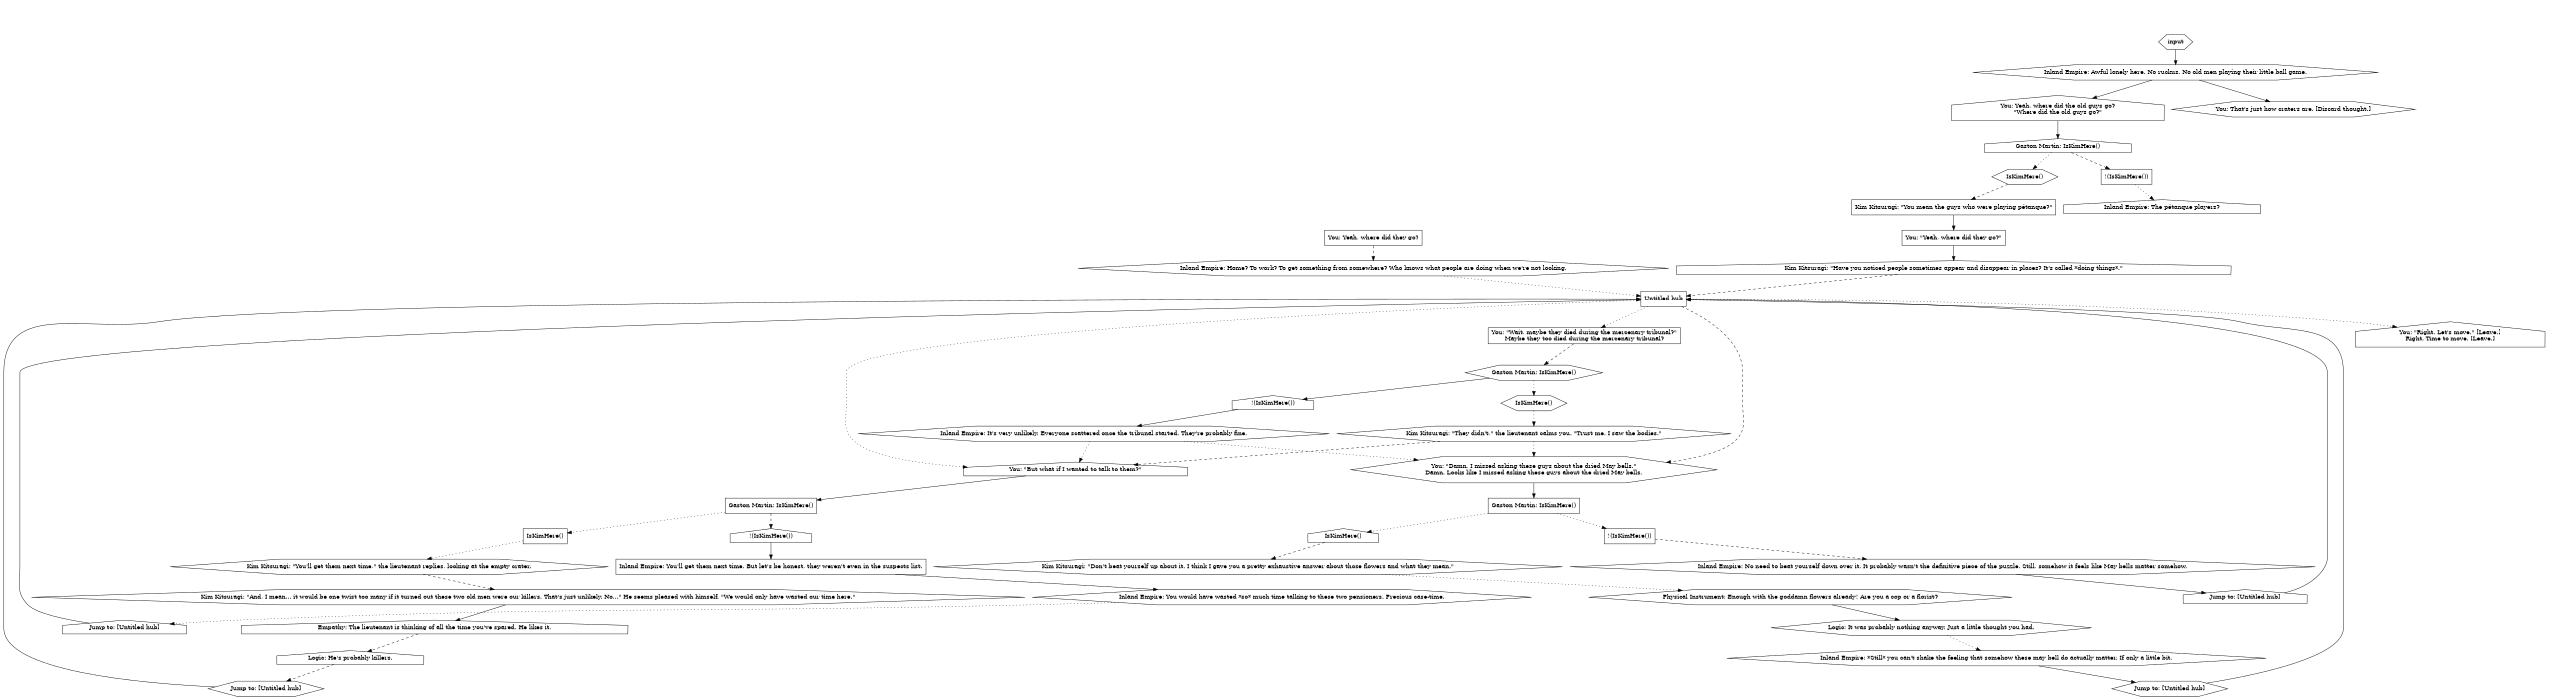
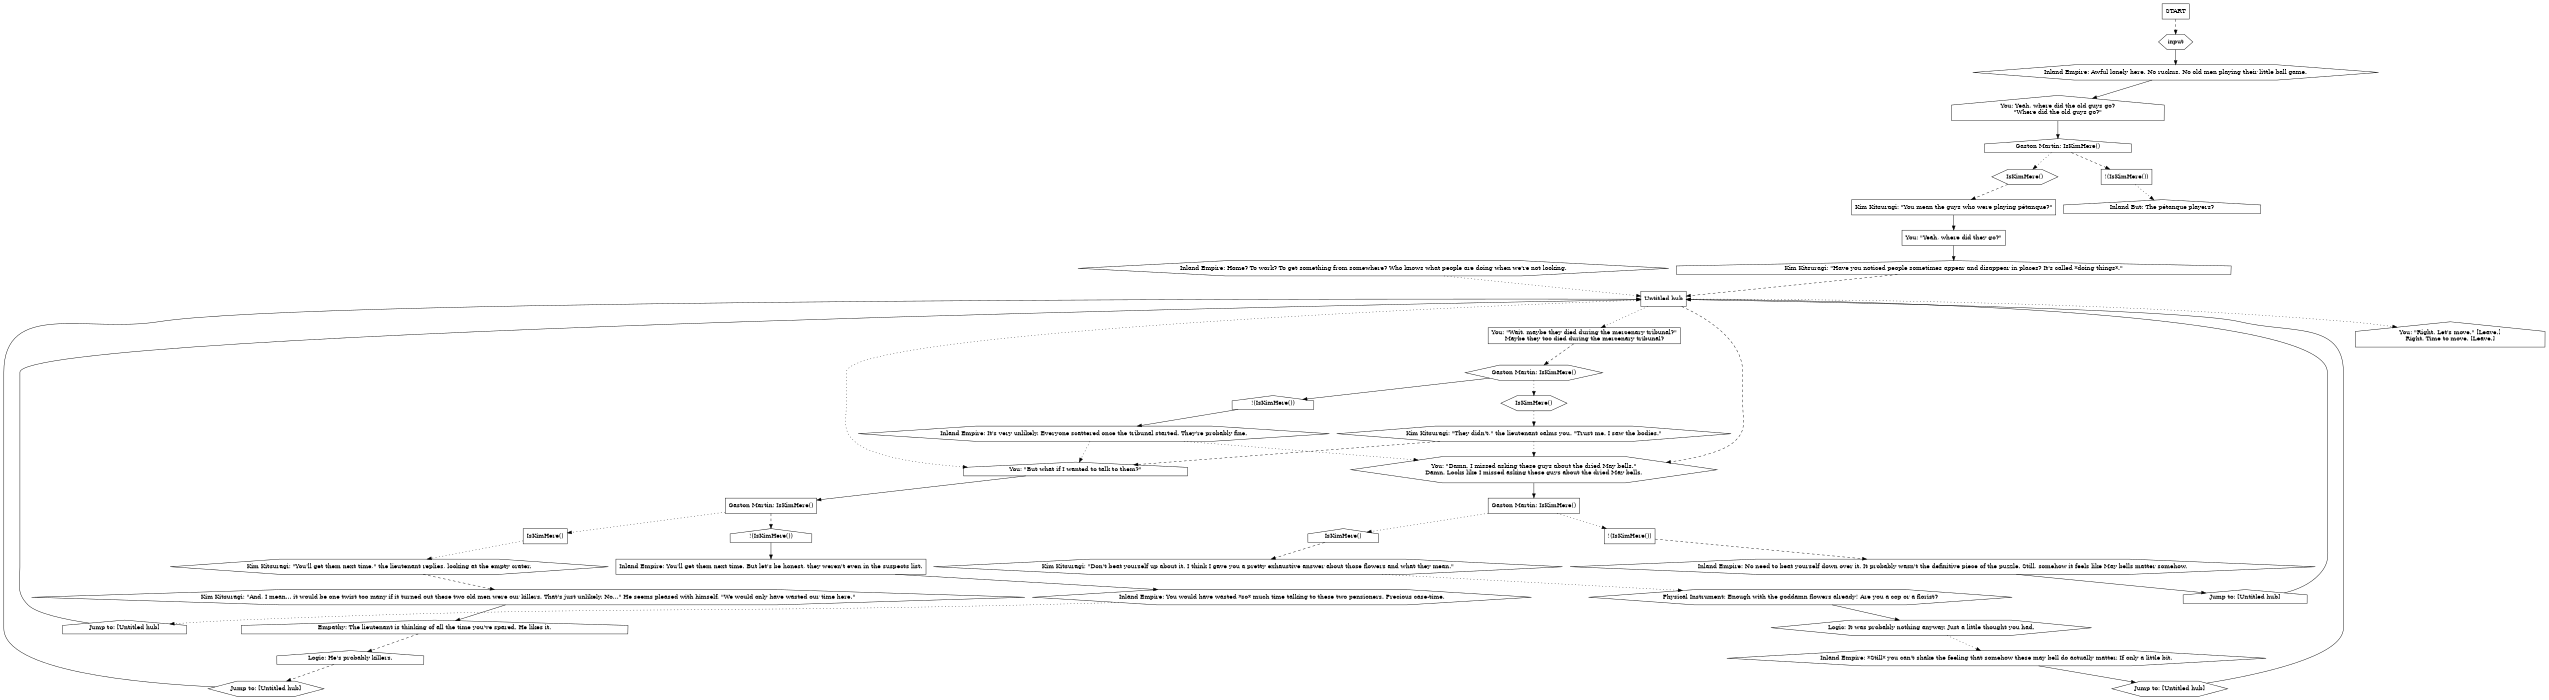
none -> (2176, 11)
(2293, 109) -> none
(2162, 207) -> (2162, 207)
(1373, 238) -> none
